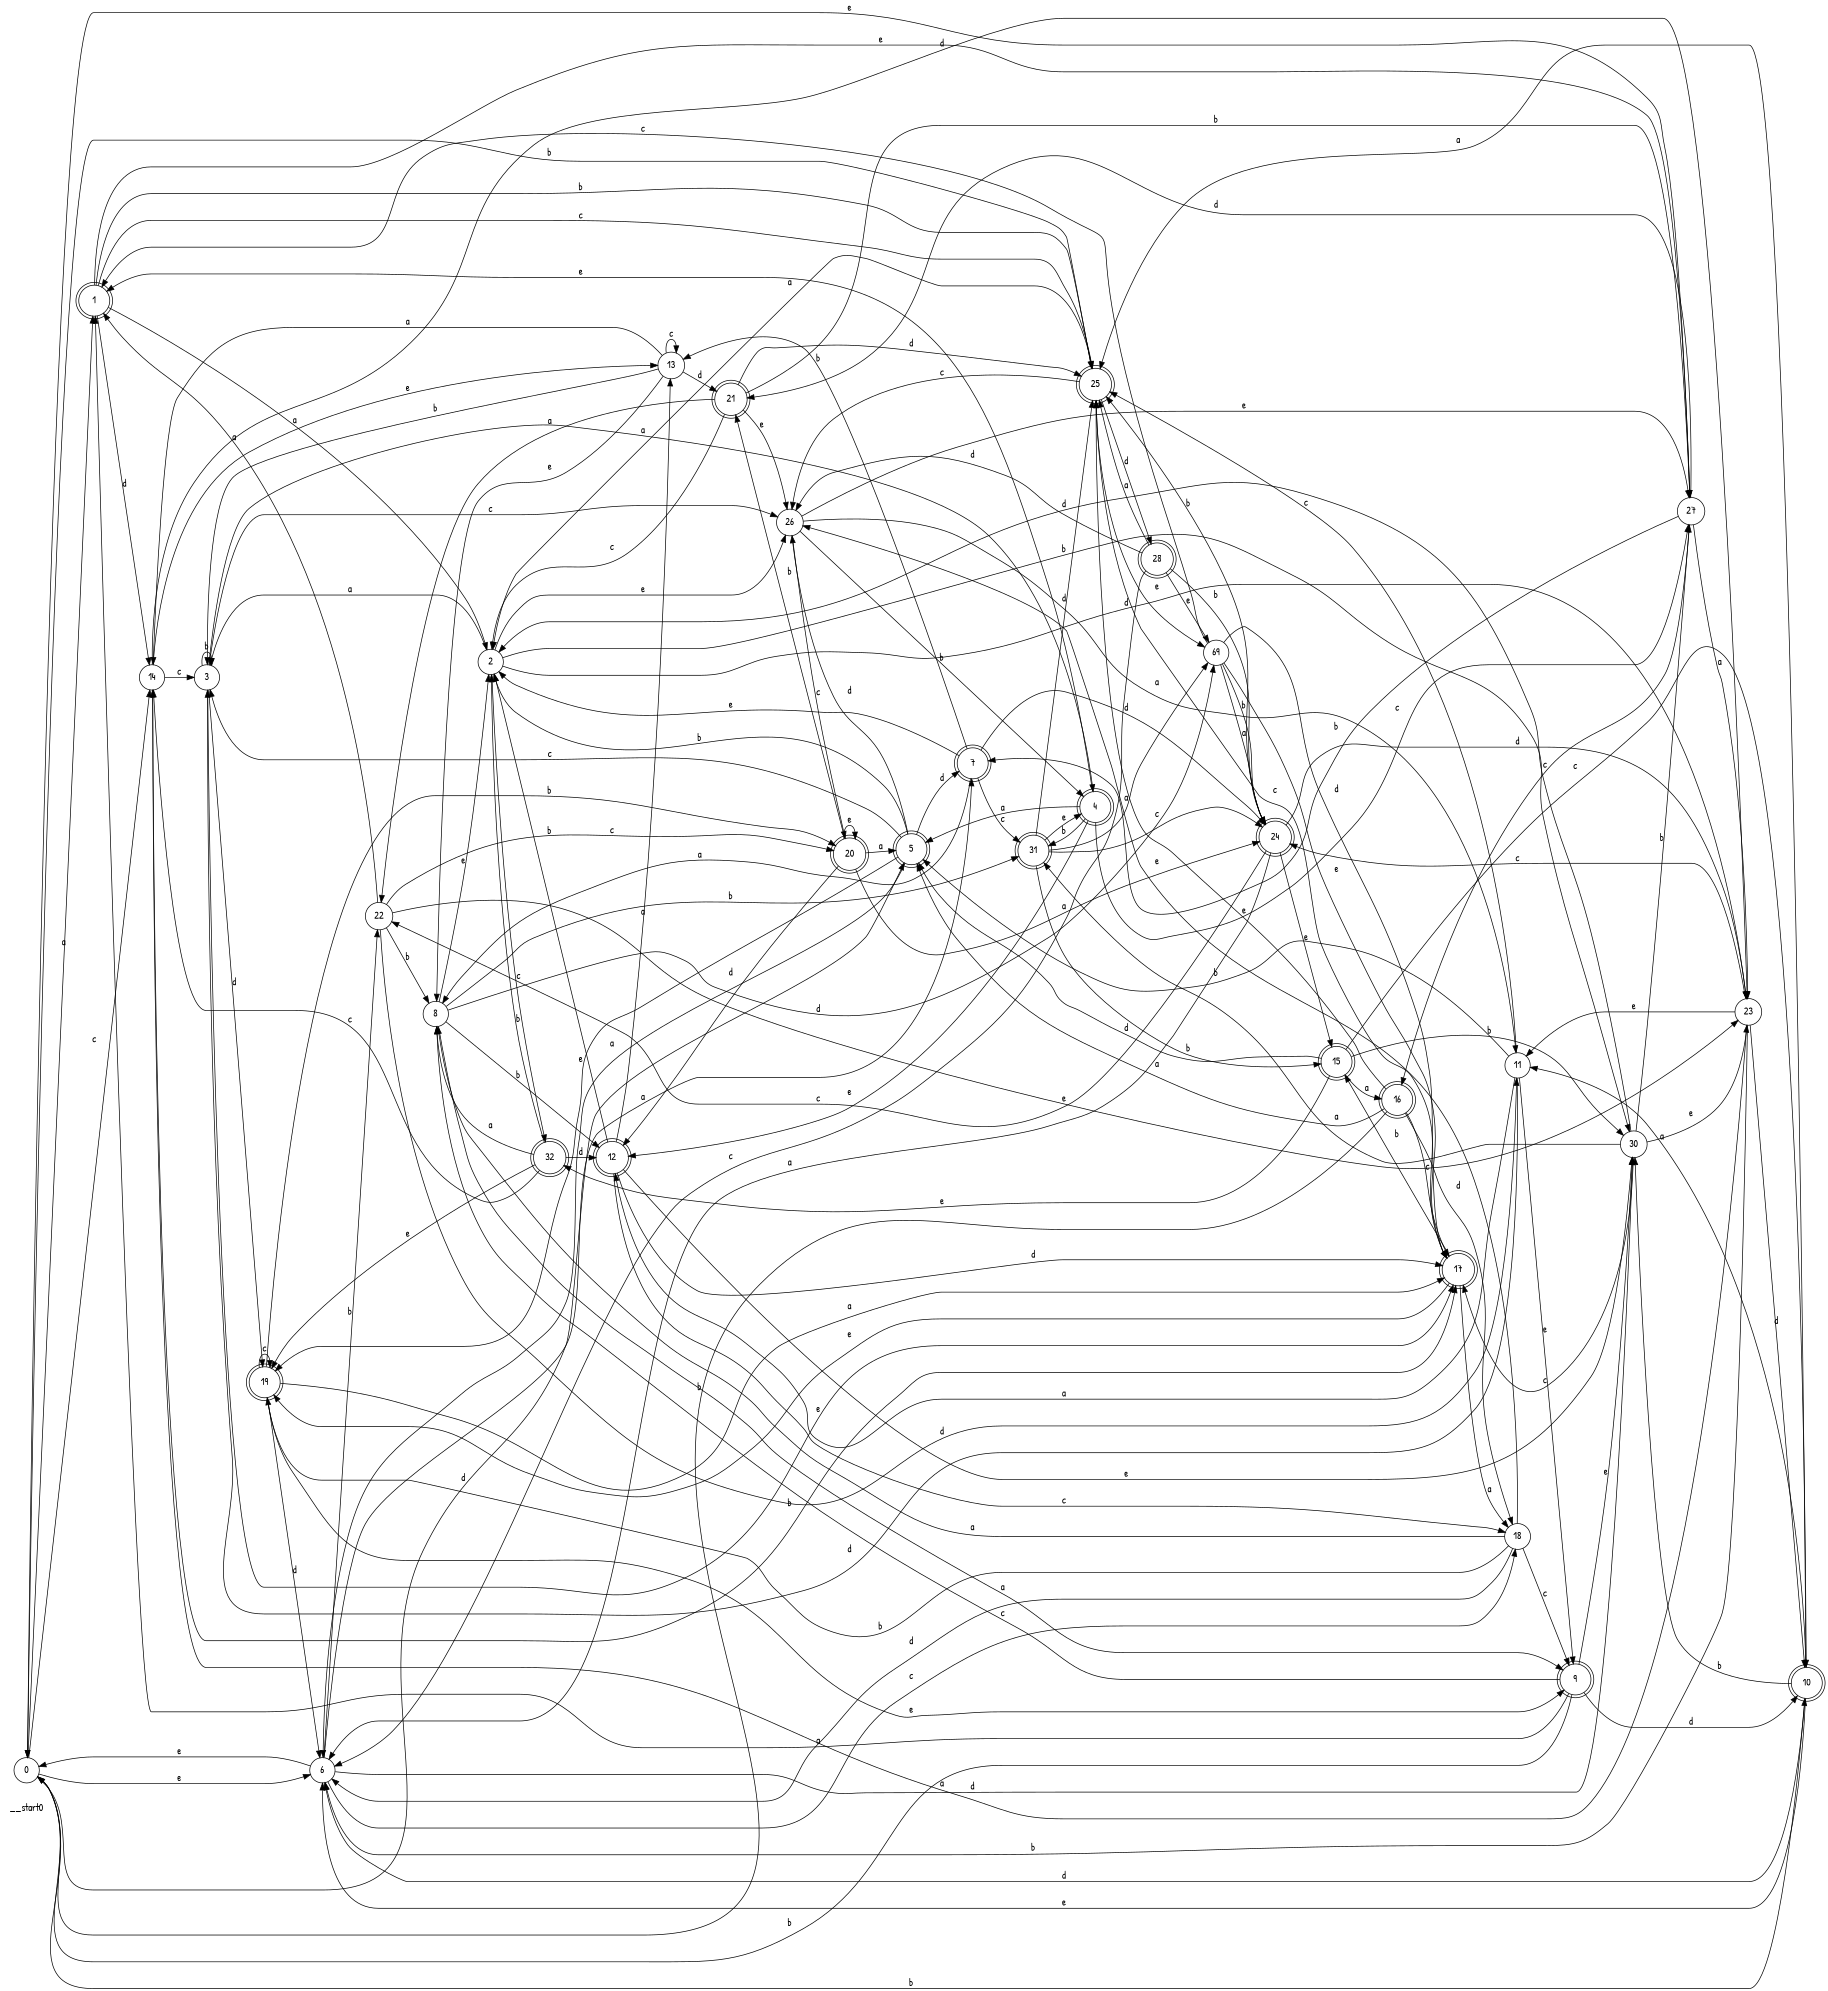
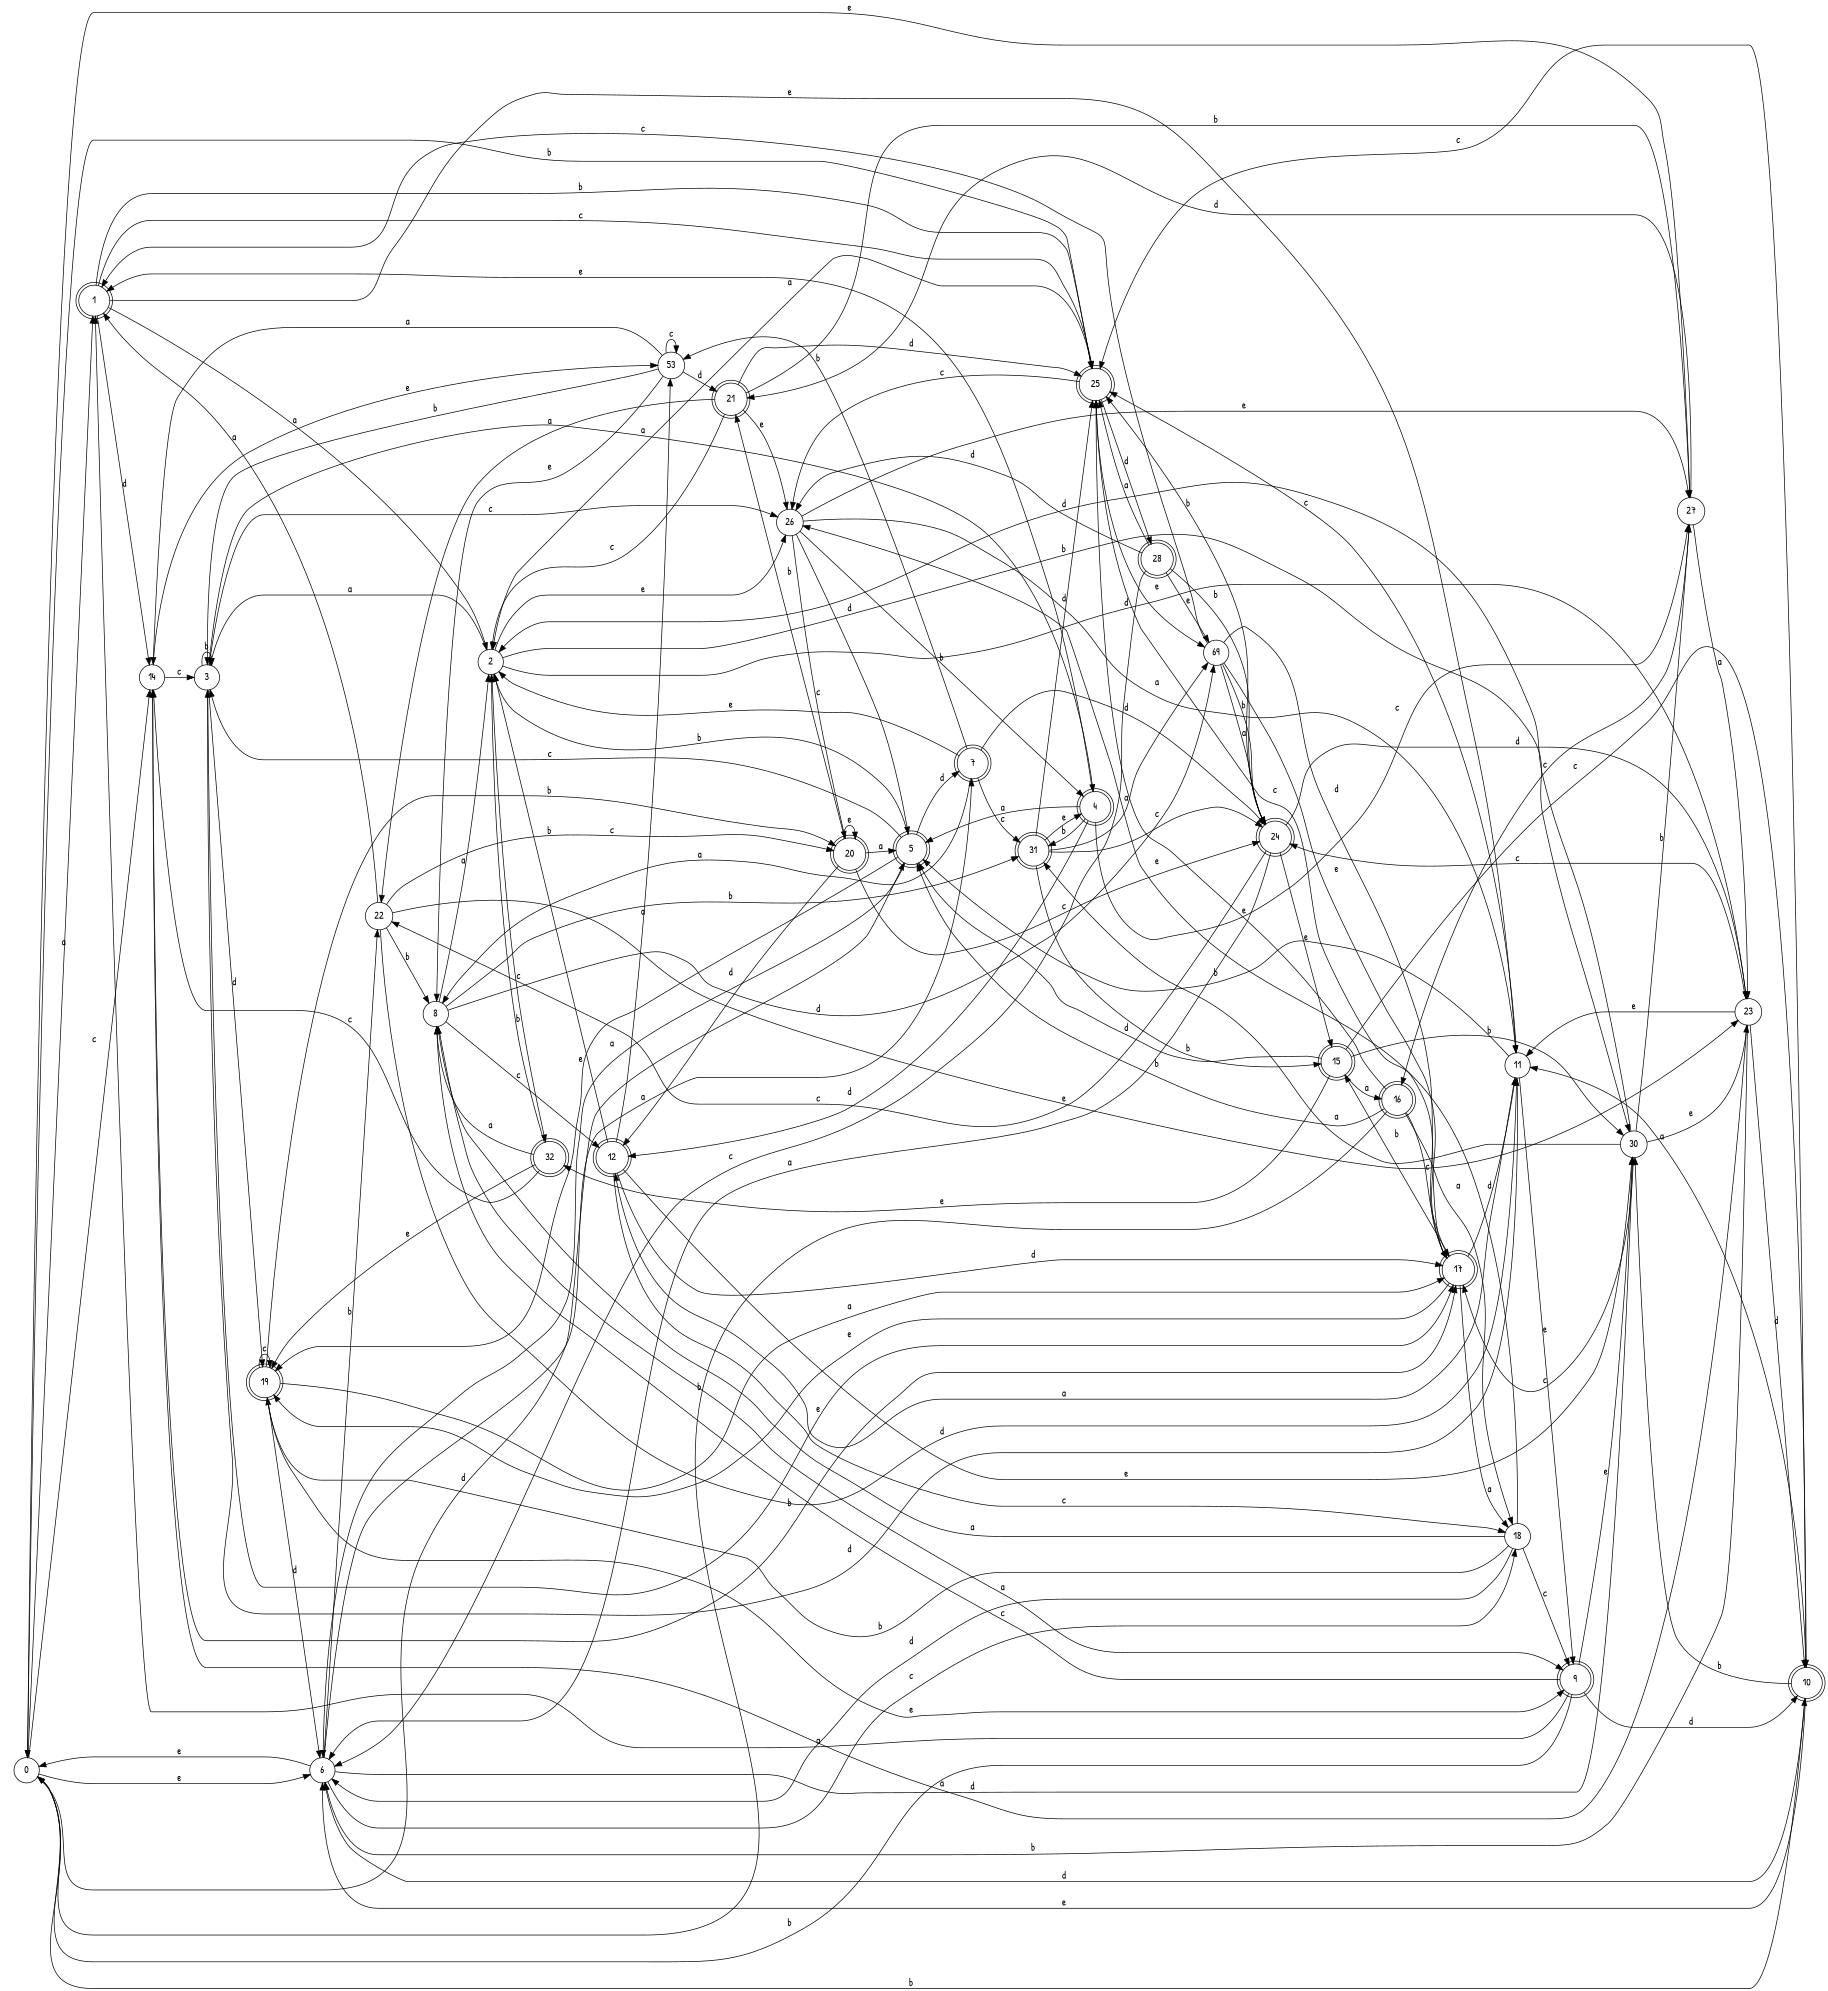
(1235, 18) -> none
(1008, 60) -> (1096, 100)
(1458, 140) -> (1458, 140)
(671, 365) -> (671, 365)
(834, 697) -> (862, 677)
(1313, 804) -> none
(463, 861) -> (463, 861)
(1064, 907) -> (1064, 907)
(1157, 1064) -> (1157, 1064)
(519, 1076) -> (519, 1076)
(850, 1093) -> (850, 1093)
(581, 1158) -> none
(1458, 1186) -> (1458, 1186)
none -> (1489, 1203)
(27, 1808) -> none
